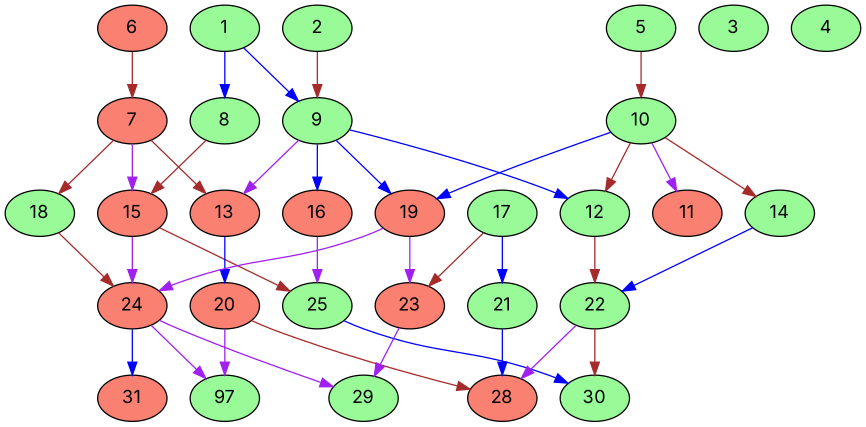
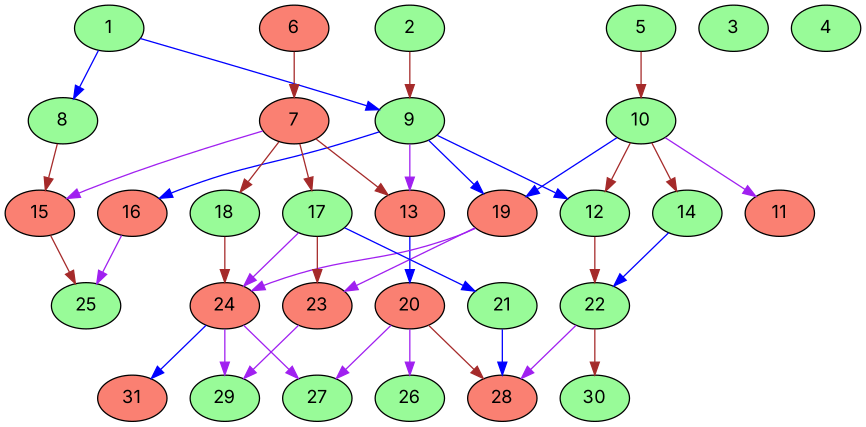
none -> (305, 162)
(132, 253) -> (276, 255)
(450, 351) -> none
(225, 398) -> (317, 398)
none -> (410, 398)
